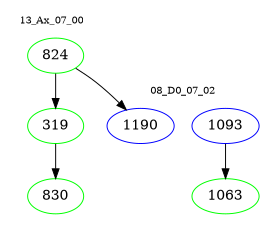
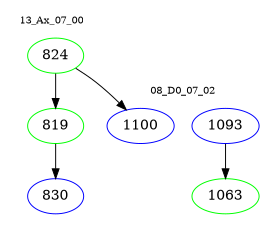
(56, 126) -> (56, 126)
(141, 126) -> (141, 126)
(56, 196) -> (56, 196)
